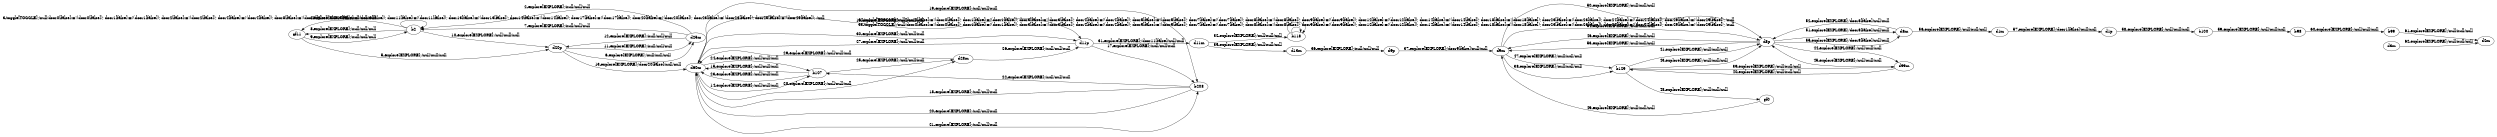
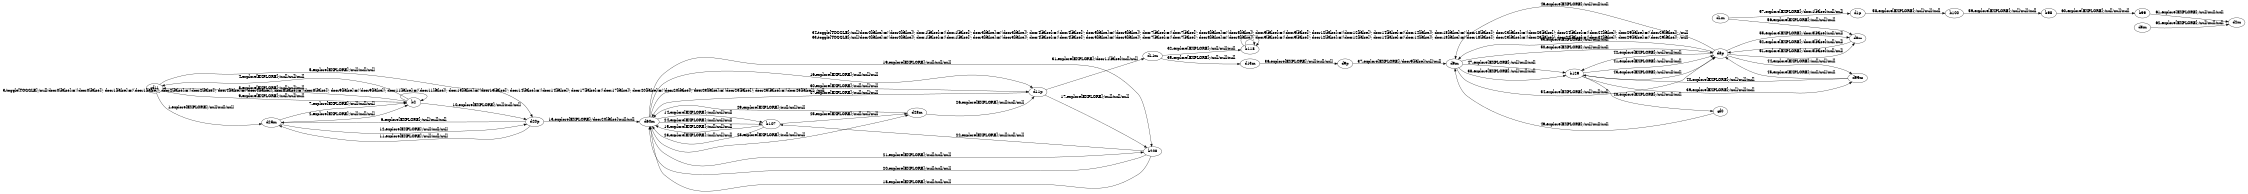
(1951, 32) -> (1789, 25)
none -> (1647, 56)
none -> (202, 122)
